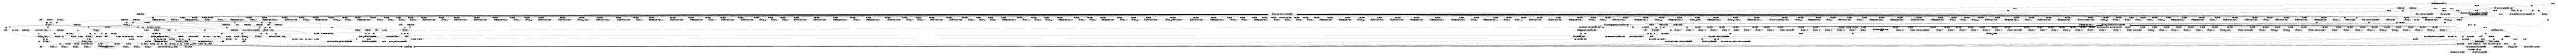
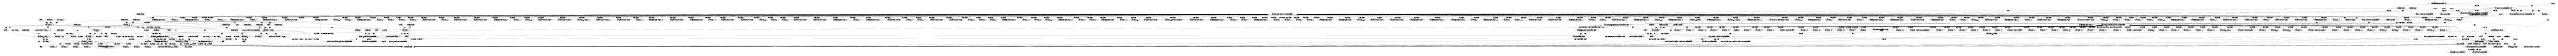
(2504, 8) -> (2504, 8)
(1863, 9) -> none
(2018, 15) -> (2251, 24)
(2068, 18) -> (2068, 18)
(175, 20) -> (175, 20)
(270, 20) -> (270, 20)
(306, 20) -> none
(1174, 20) -> (1174, 20)
(1620, 20) -> (1620, 20)
(1641, 20) -> (1641, 20)
(1639, 27) -> none
(2287, 30) -> (2287, 30)
(2518, 37) -> (2497, 36)
(2416, 39) -> (2416, 39)
(177, 44) -> none
(1490, 46) -> (1200, 47)
(2458, 52) -> (2458, 52)
